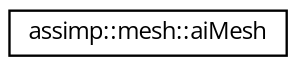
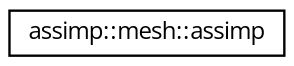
(148, 33) -> (147, 33)
